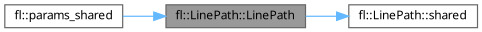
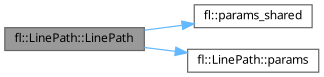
(138, 16) -> (163, 28)
(413, 16) -> (253, 61)
